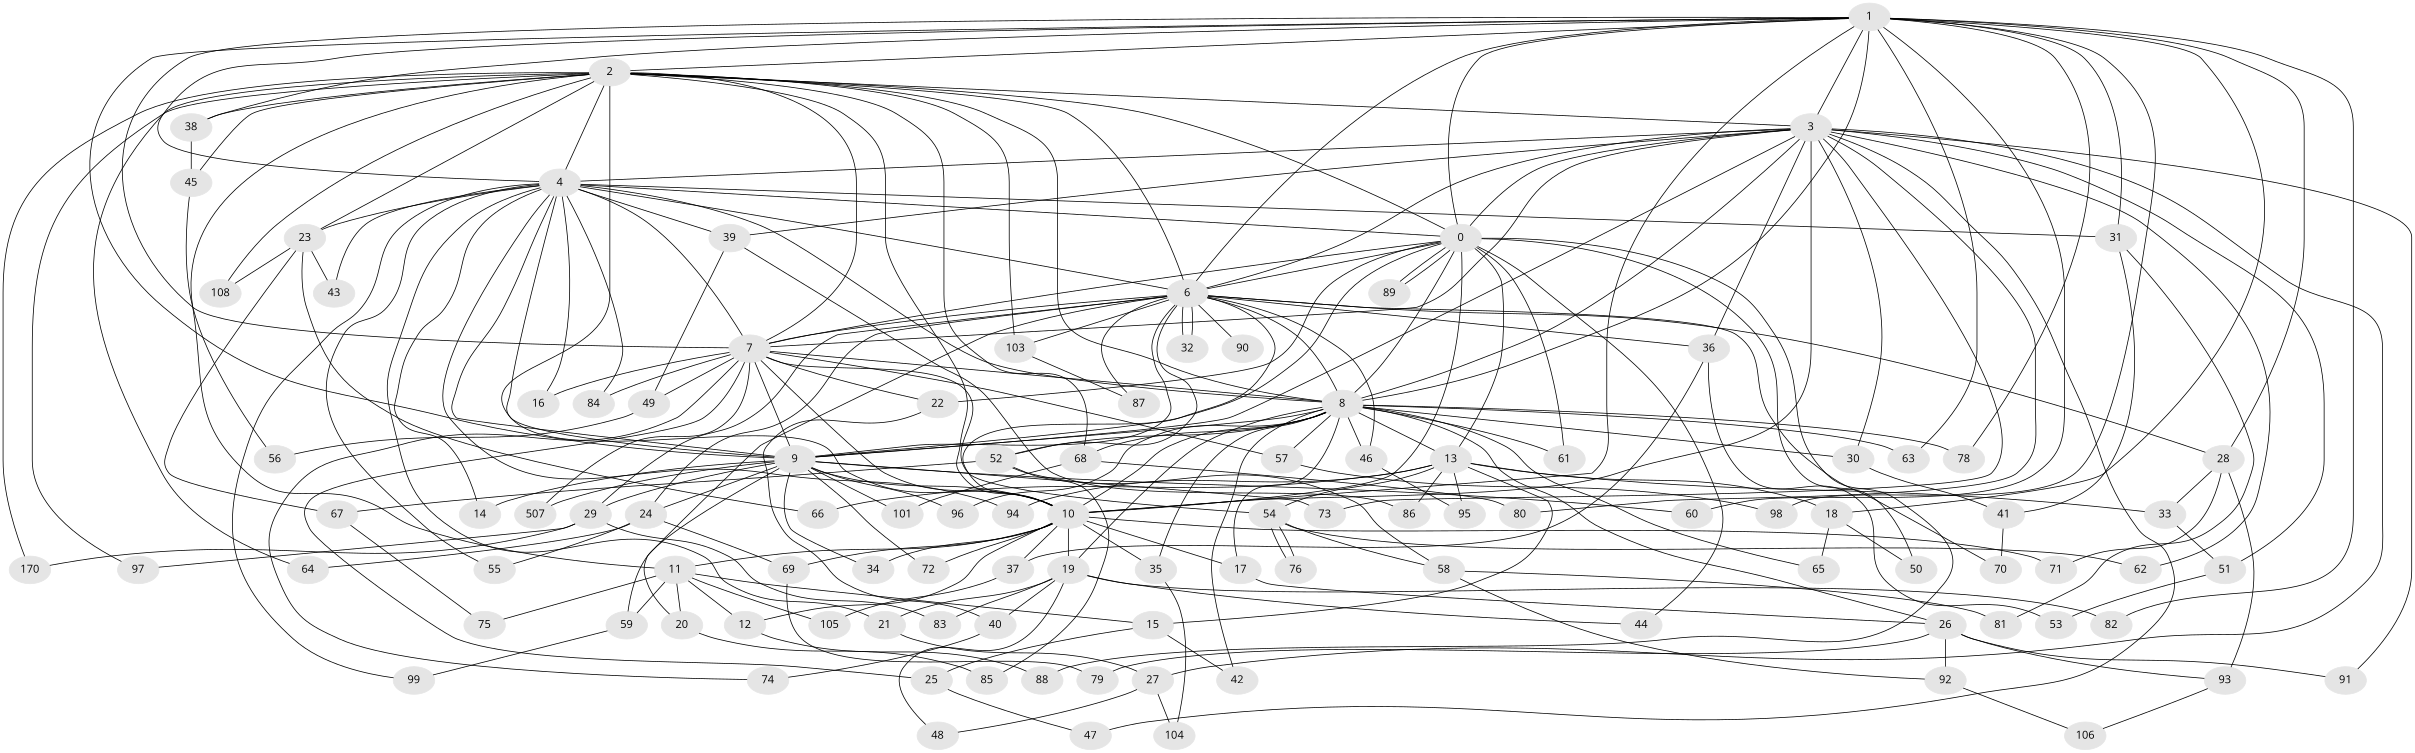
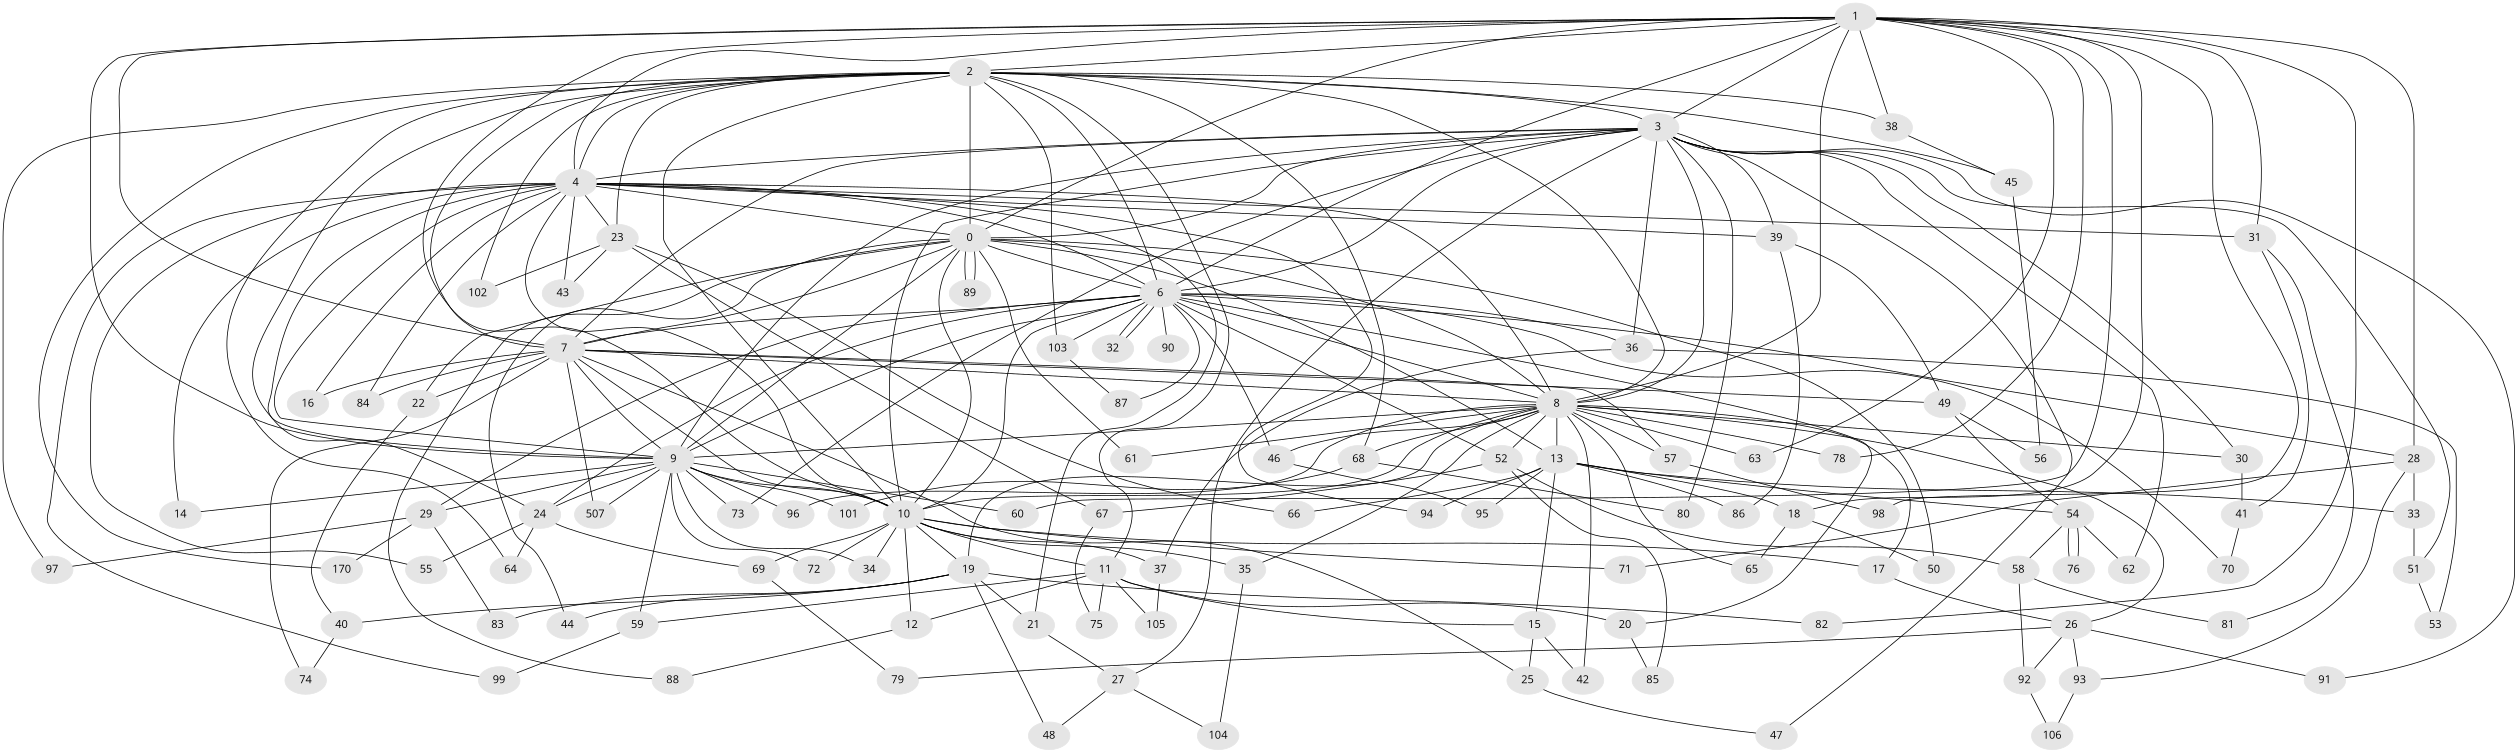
(674, 246) -> (280, 350)
(220, 293) -> (478, 293)
(968, 429) -> (2003, 465)
